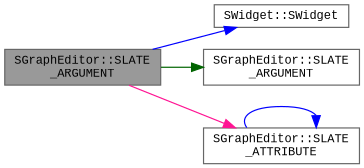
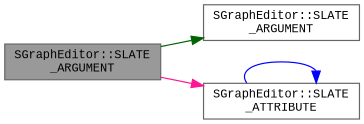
(282, 16) -> none
